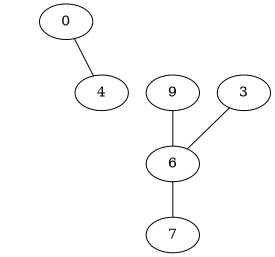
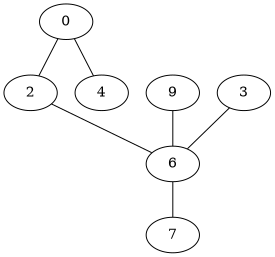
none -> (31, 93)
